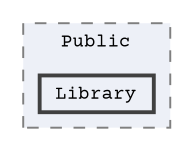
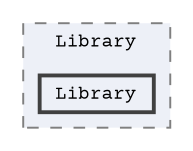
(97, 42) -> (97, 42)
